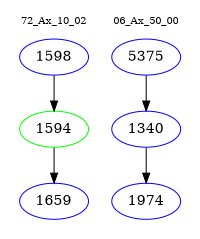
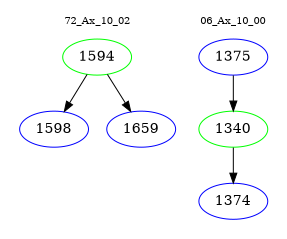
(146, 22) -> (233, 22)
(146, 57) -> (233, 57)
(54, 88) -> (78, 89)
(146, 129) -> (233, 129)
(146, 201) -> (233, 201)
